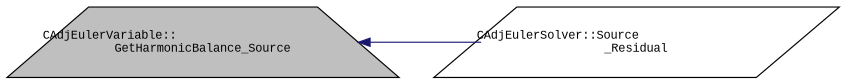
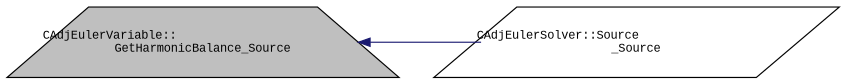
(637, 42) -> (637, 42)
